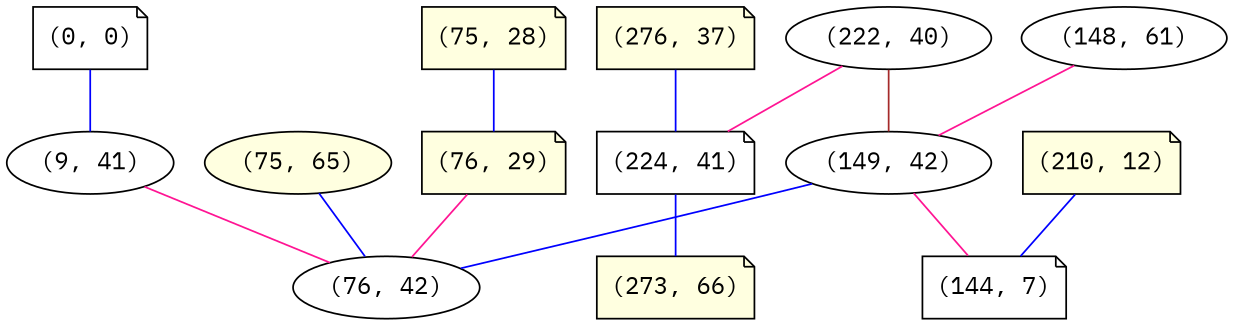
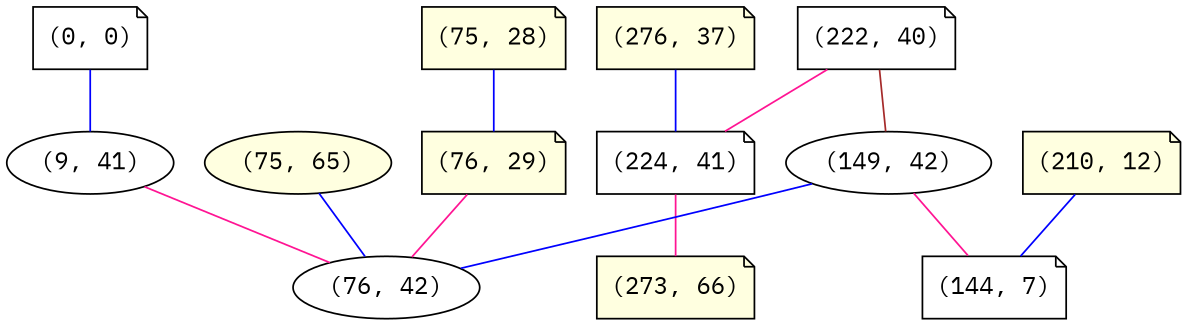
(889, 38) -> (877, 38)
(1124, 38) -> none
(676, 228) -> (676, 228)
